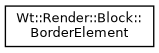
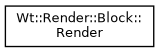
(80, 26) -> (80, 26)
